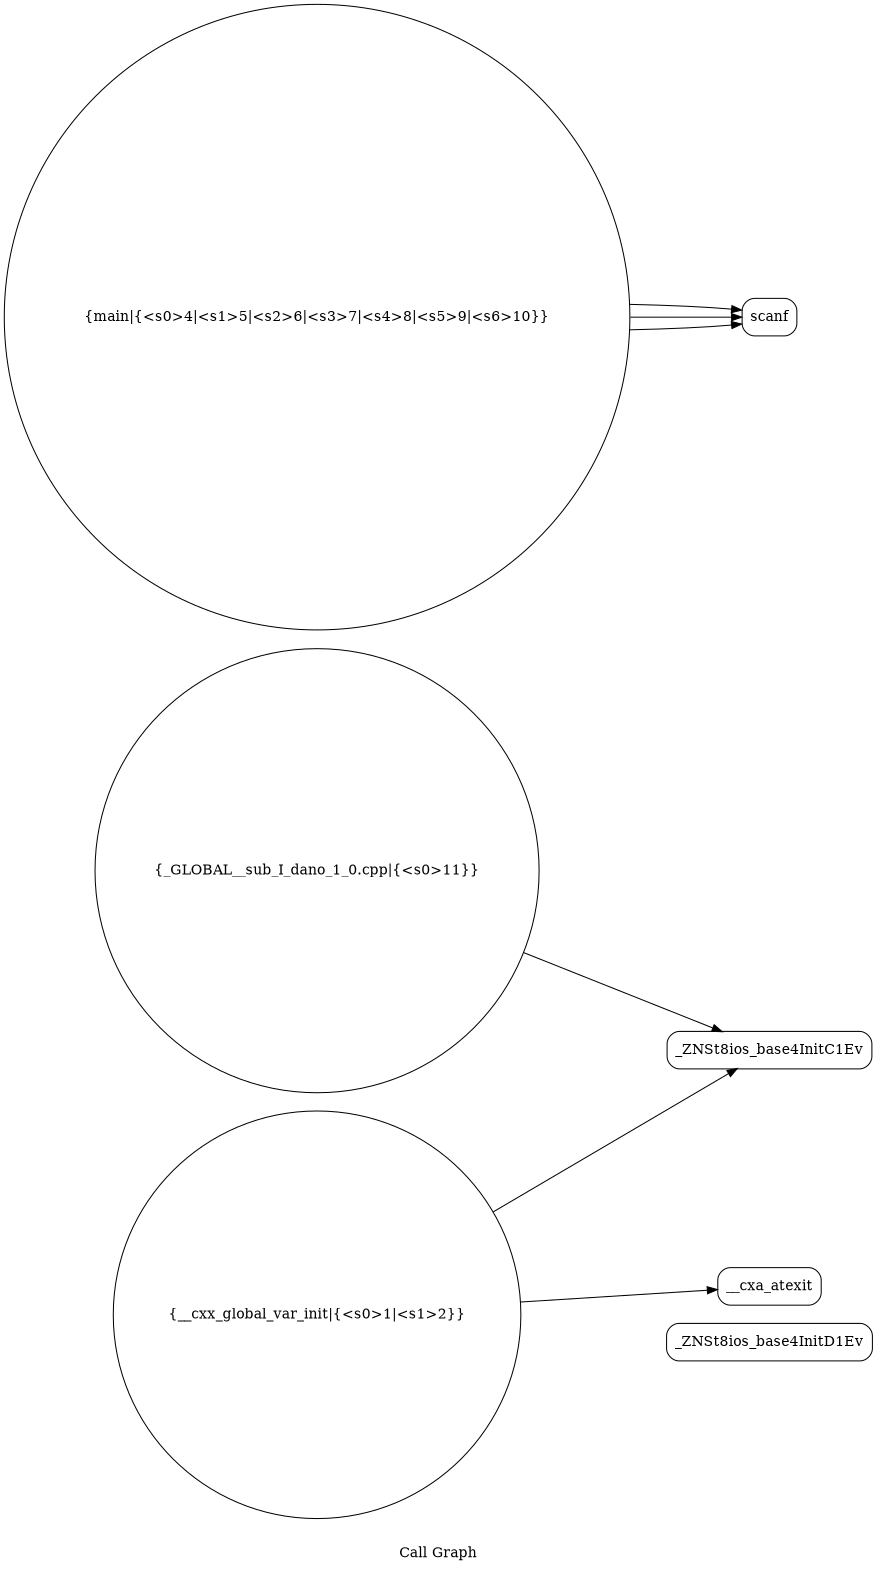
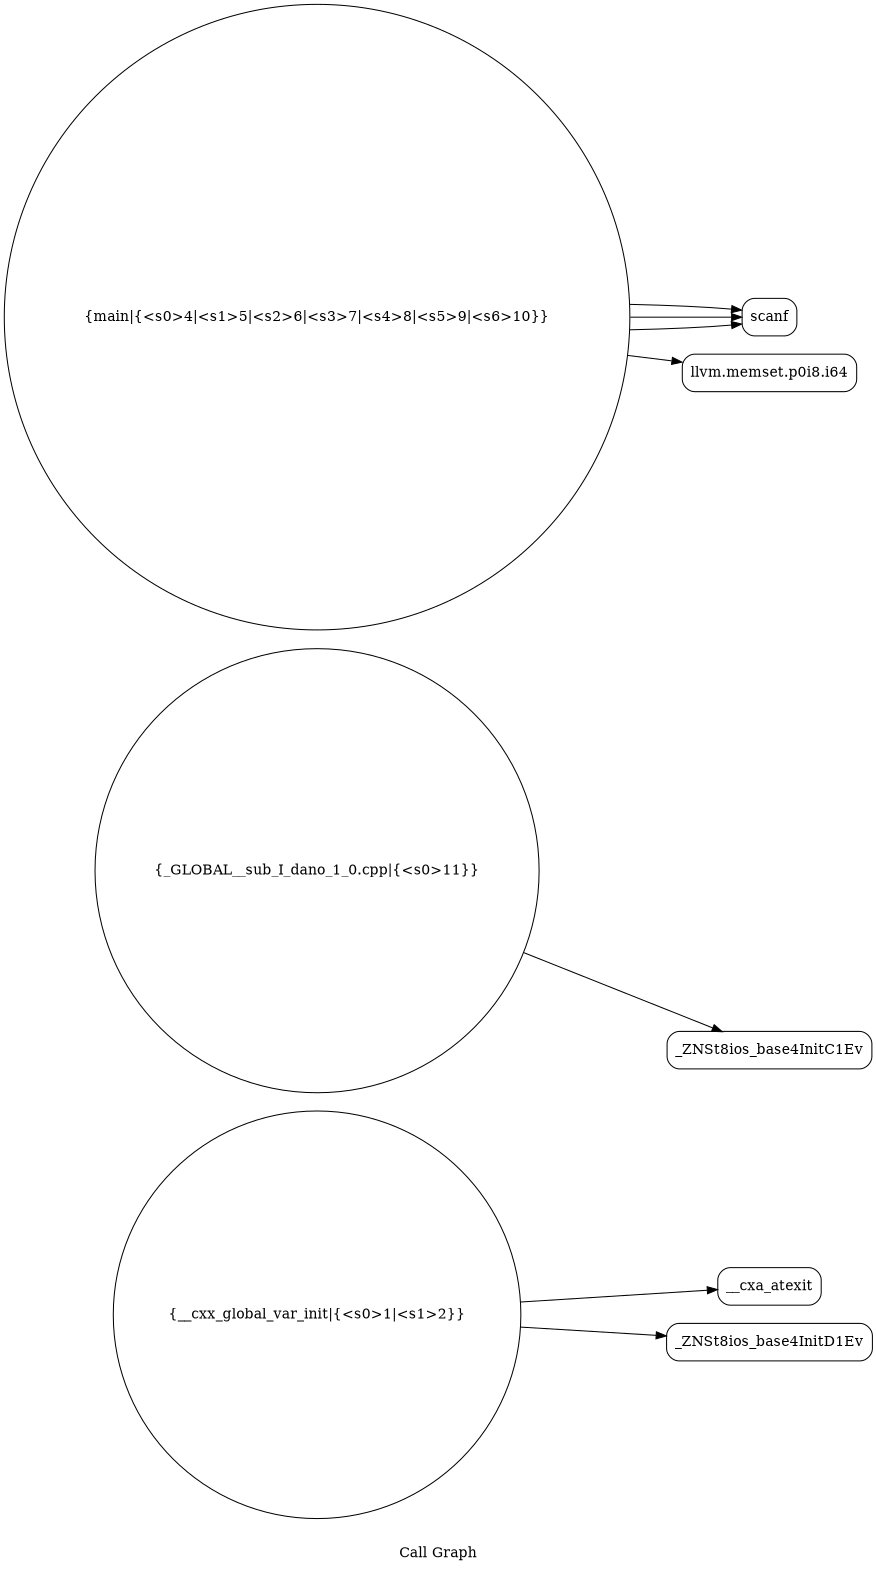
none -> (769, 373)
(611, 1143) -> (588, 1331)
